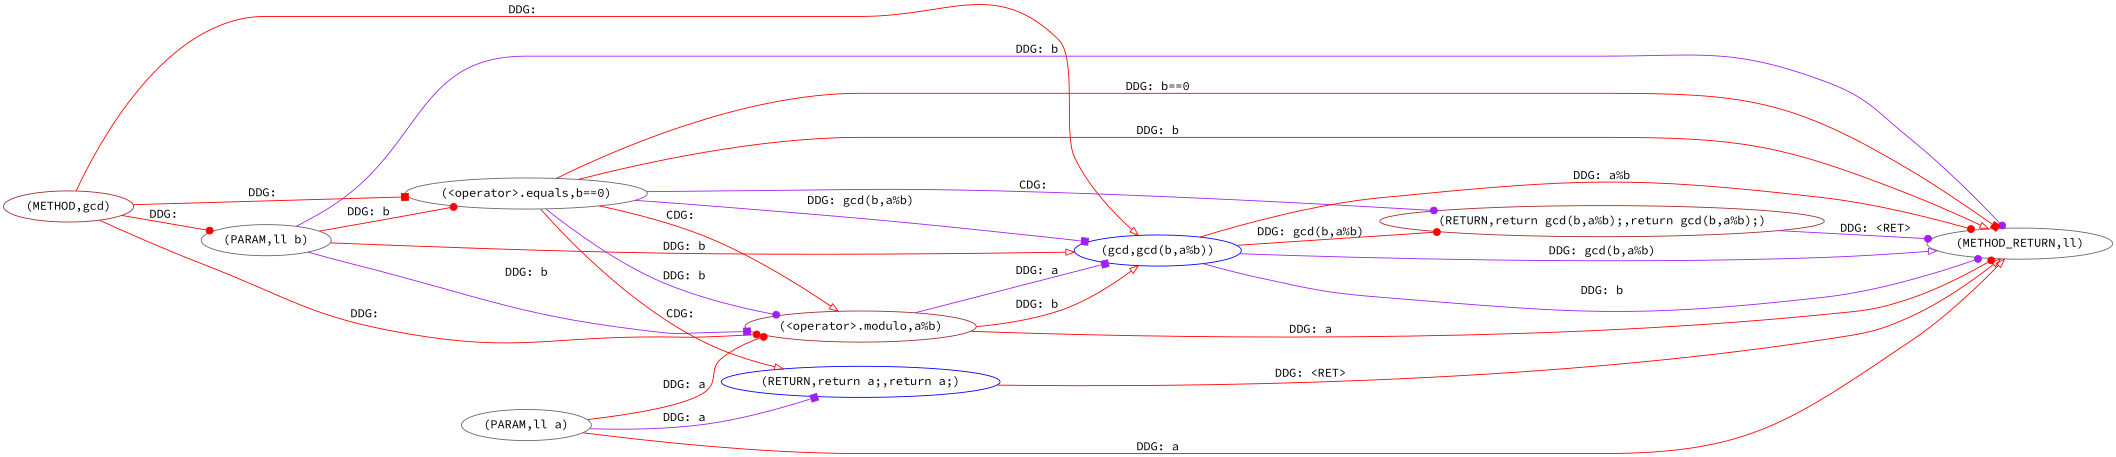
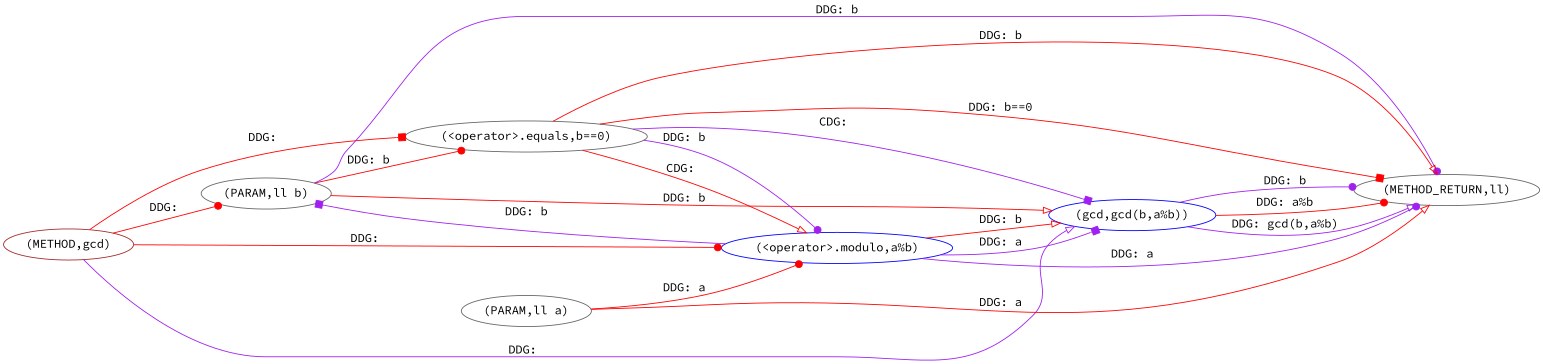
(639, 16) -> (599, 357)
(861, 201) -> (837, 122)
(1602, 221) -> none
(522, 309) -> (524, 231)
(861, 327) -> (837, 248)
(1485, 334) -> (1171, 264)
(861, 382) -> none
